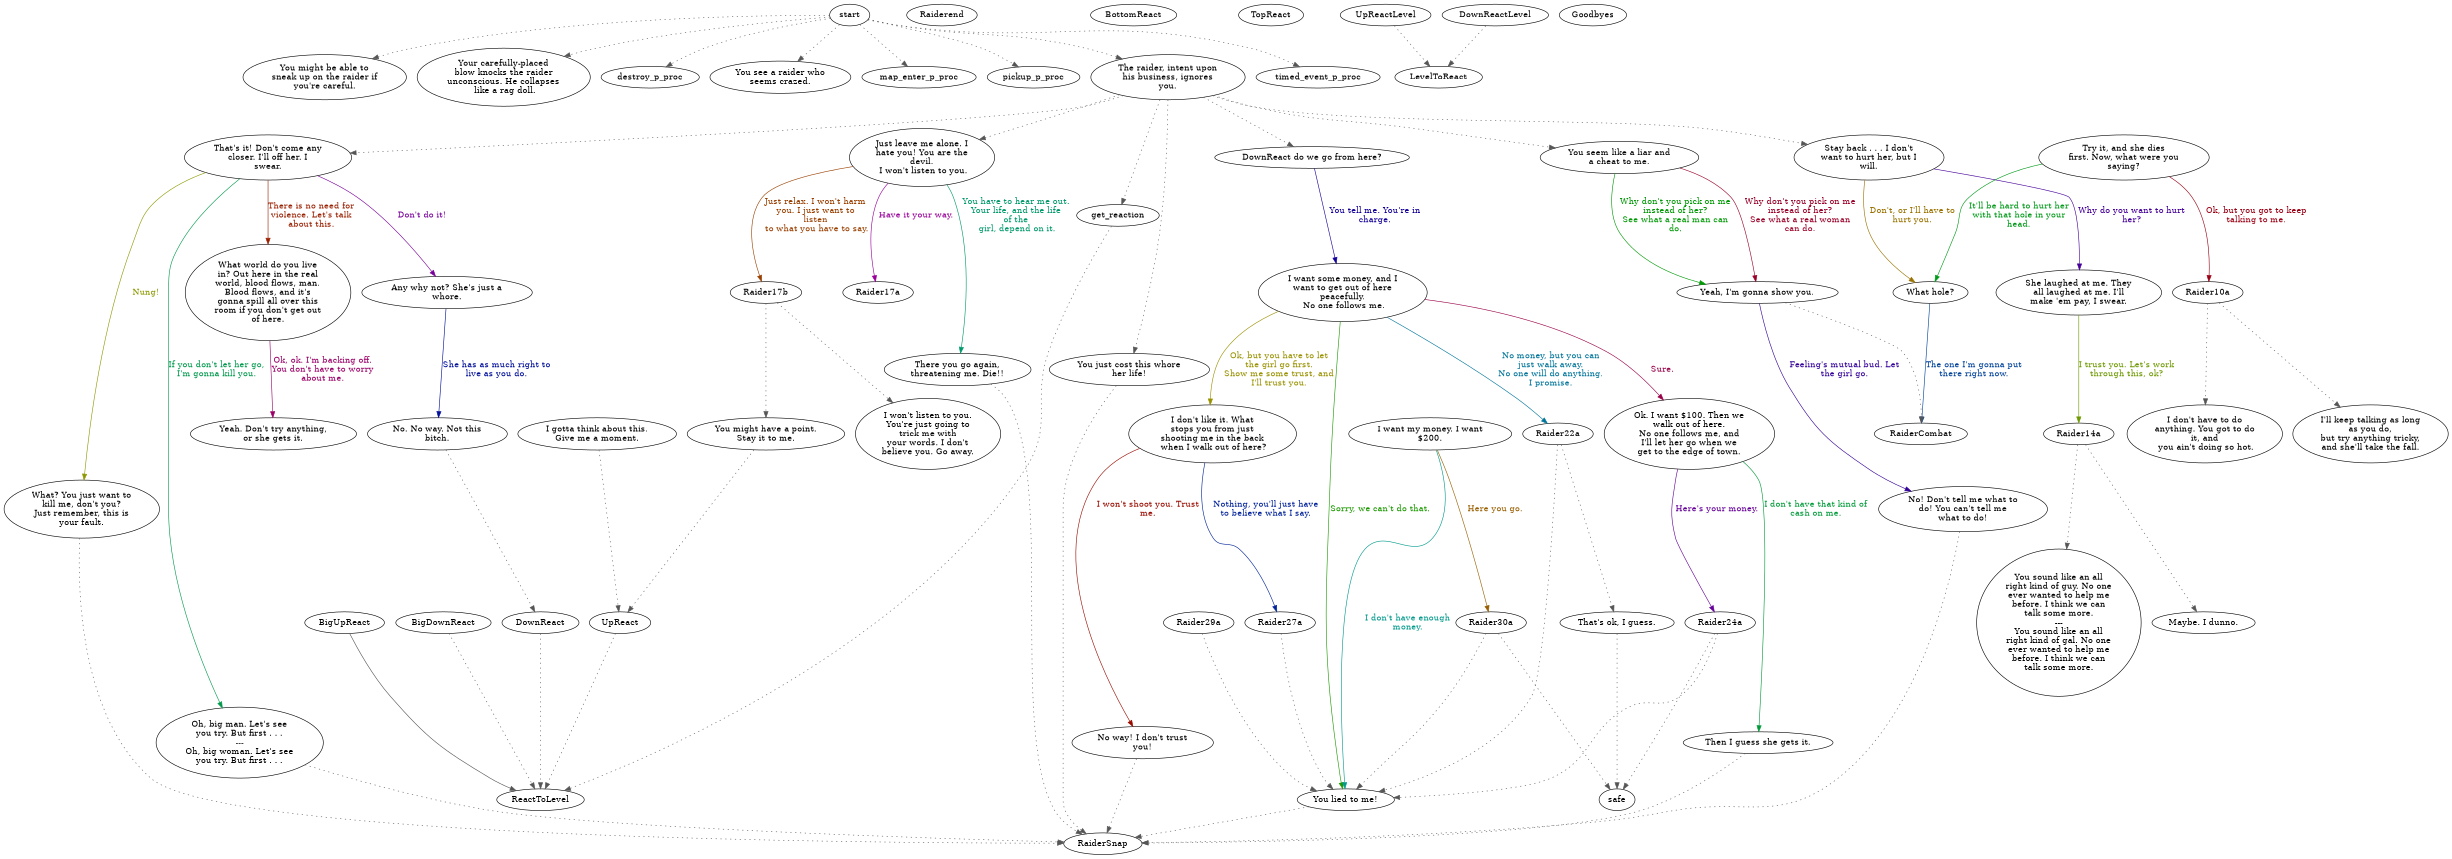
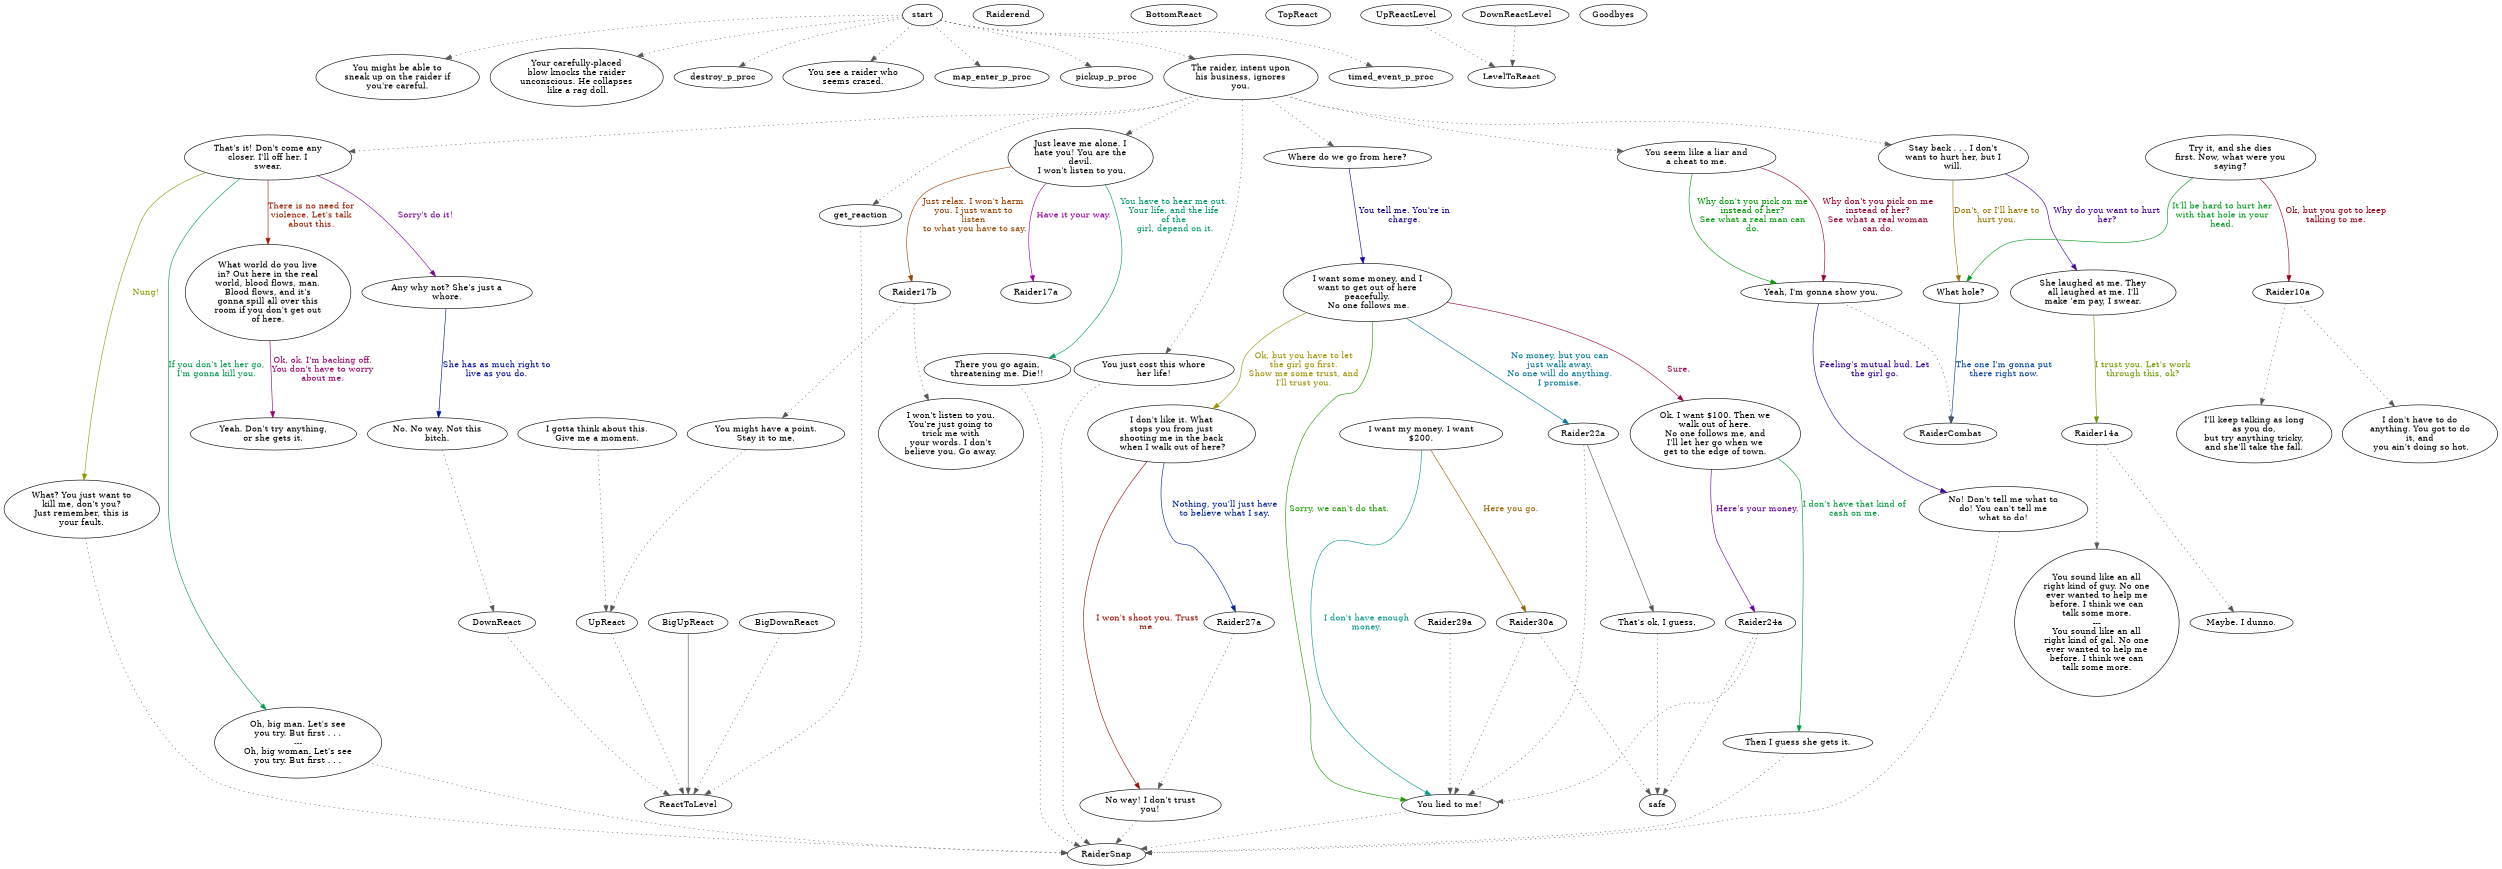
(1312, 157) -> (1348, 158)
(422, 215) -> (426, 215)
(1587, 525) -> (1619, 525)
(1296, 712) -> (1197, 709)
